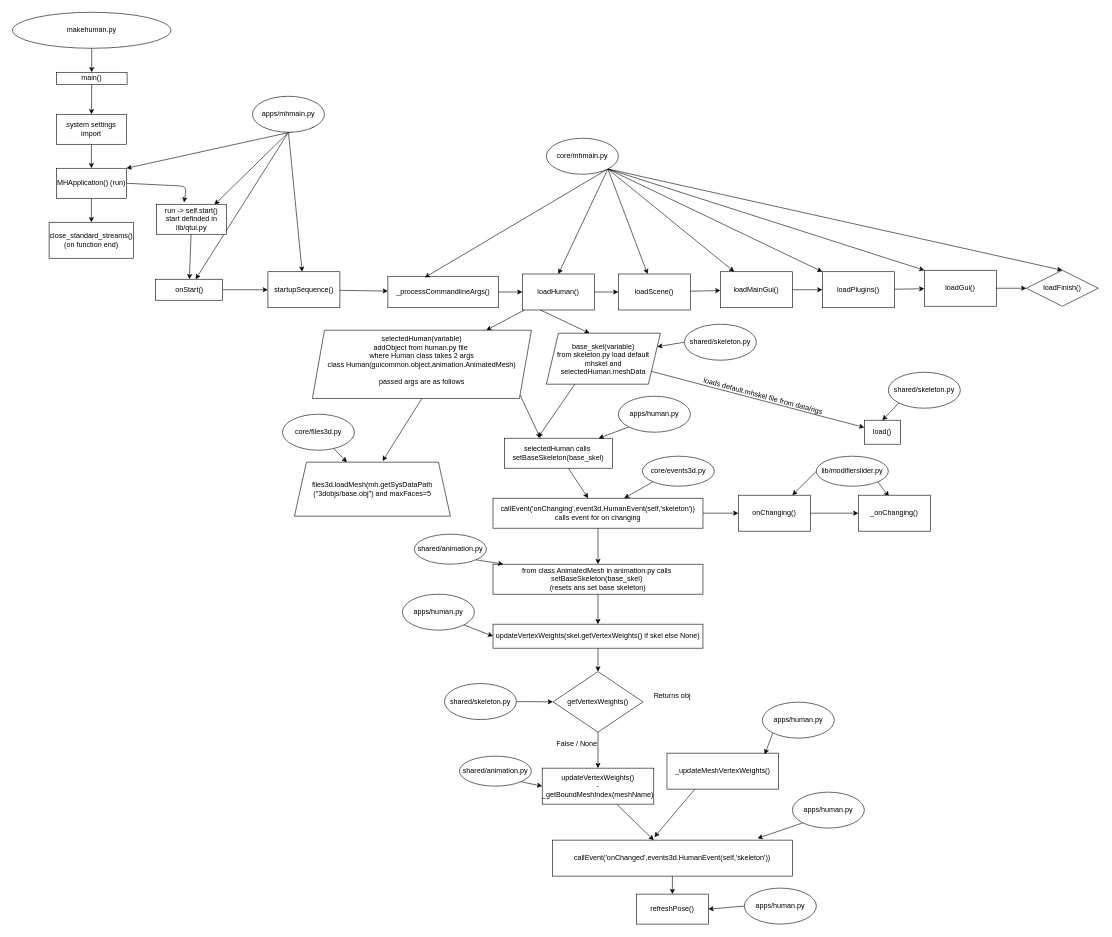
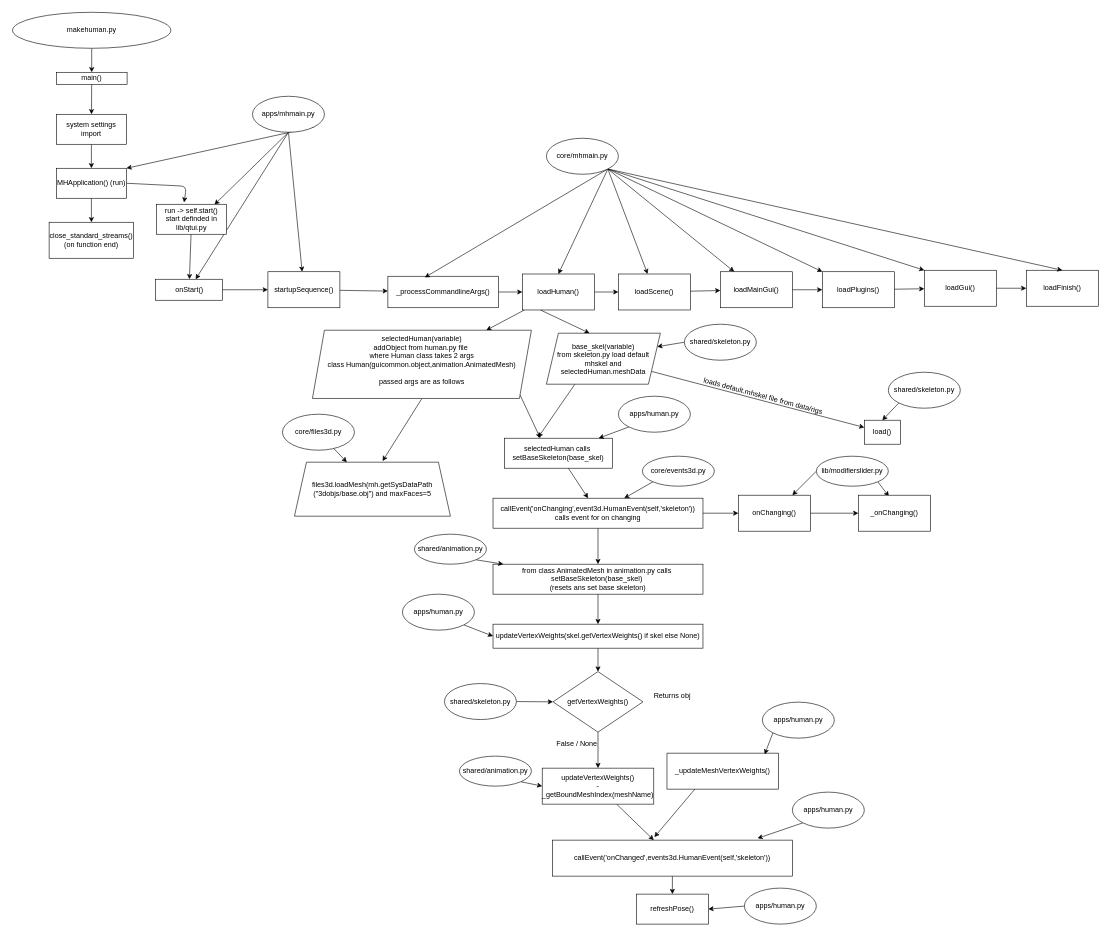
(1062, 288) -> (1062, 288)
